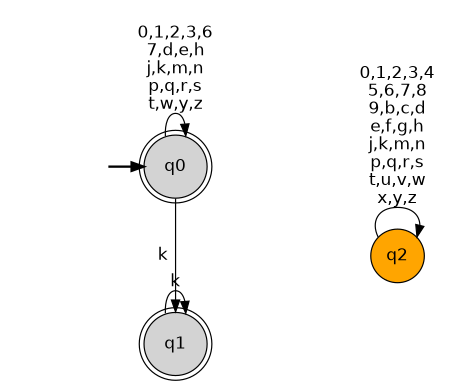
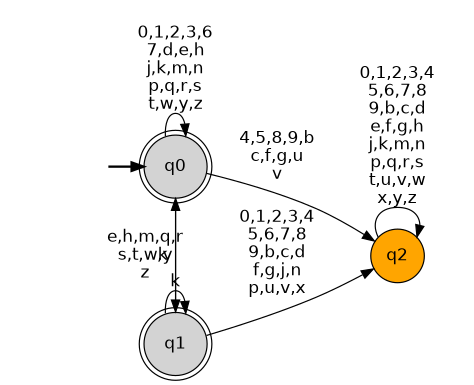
none -> (288, 197)
none -> (176, 261)
none -> (286, 309)
